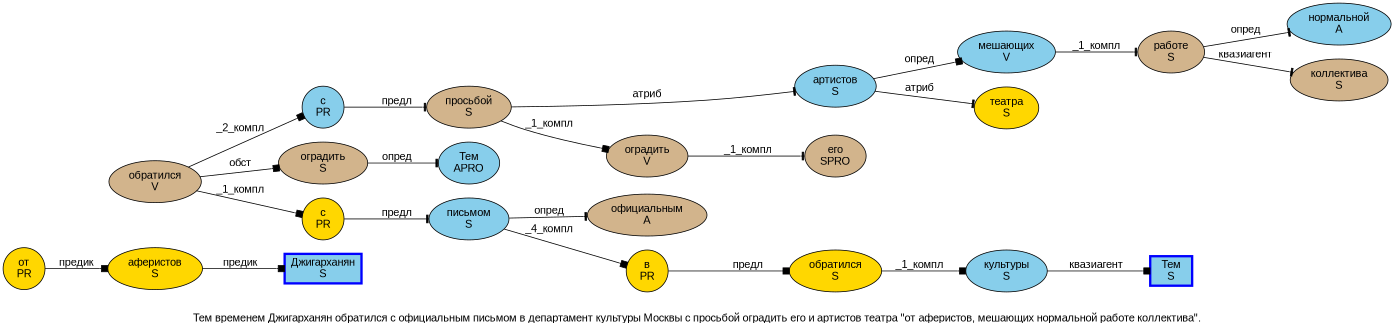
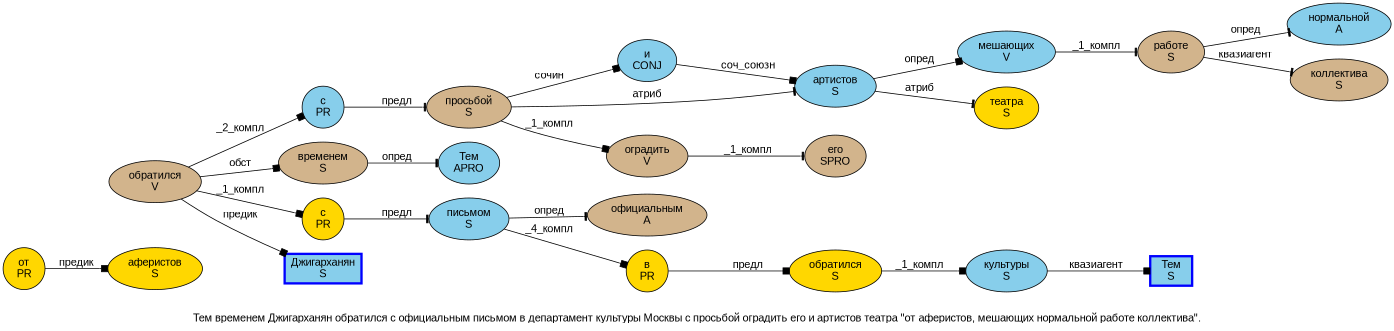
none -> (647, 61)
(323, 163) -> (323, 163)
(239, 269) -> (229, 227)
